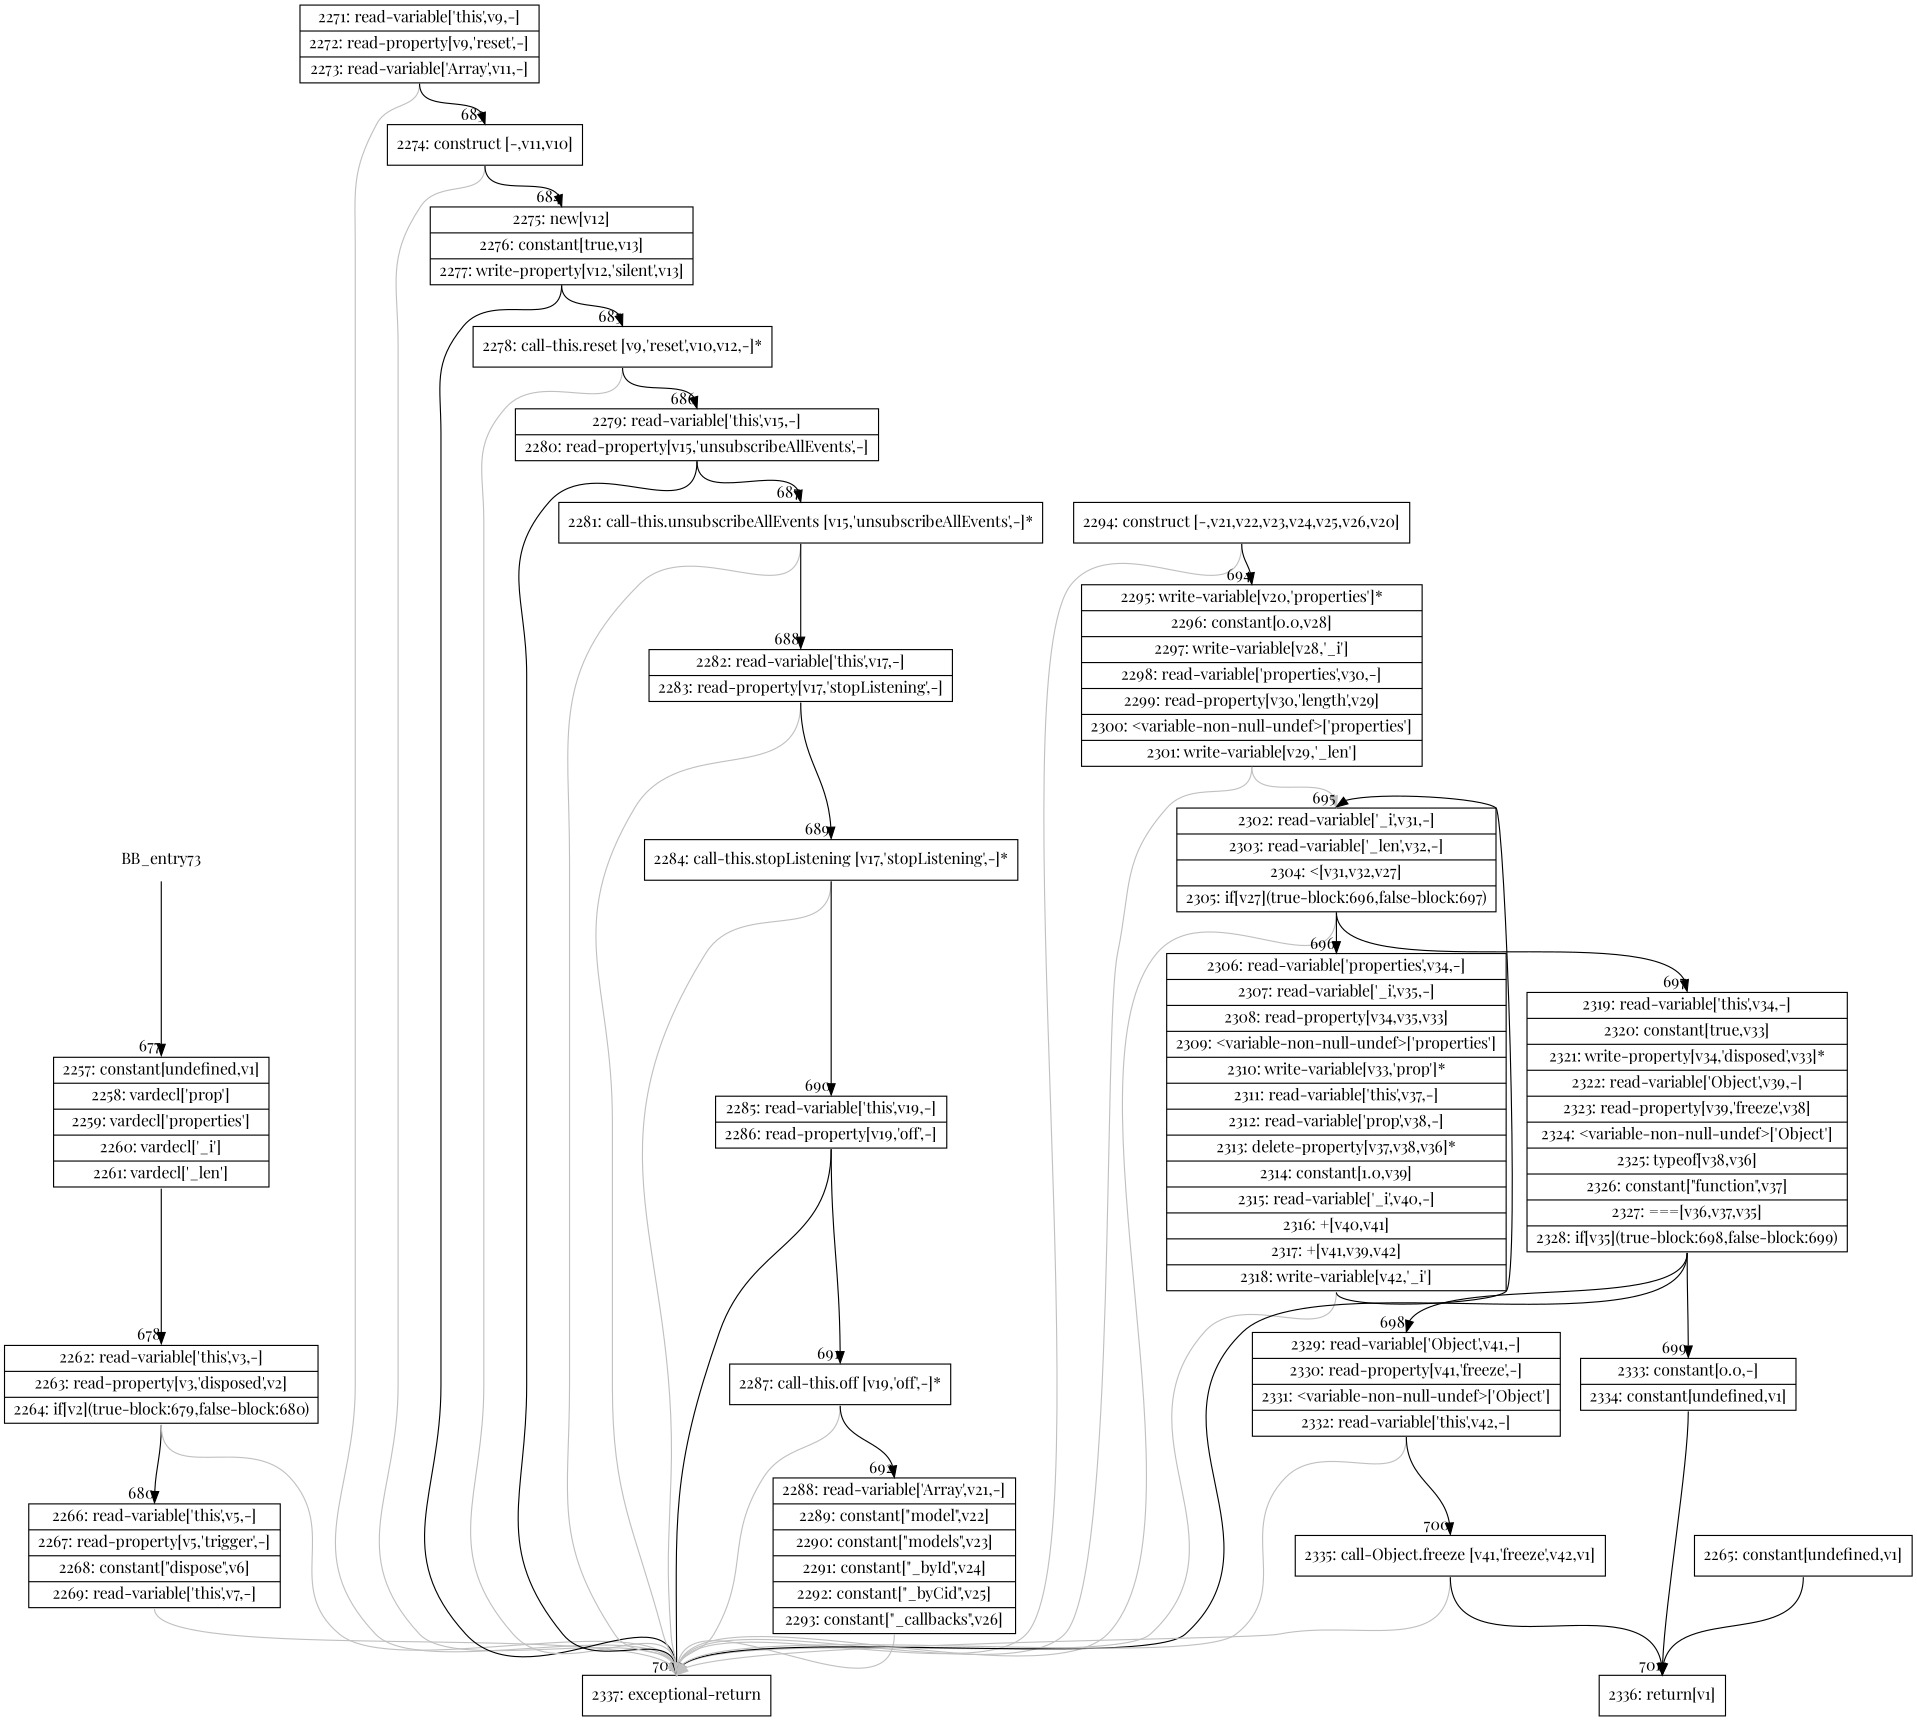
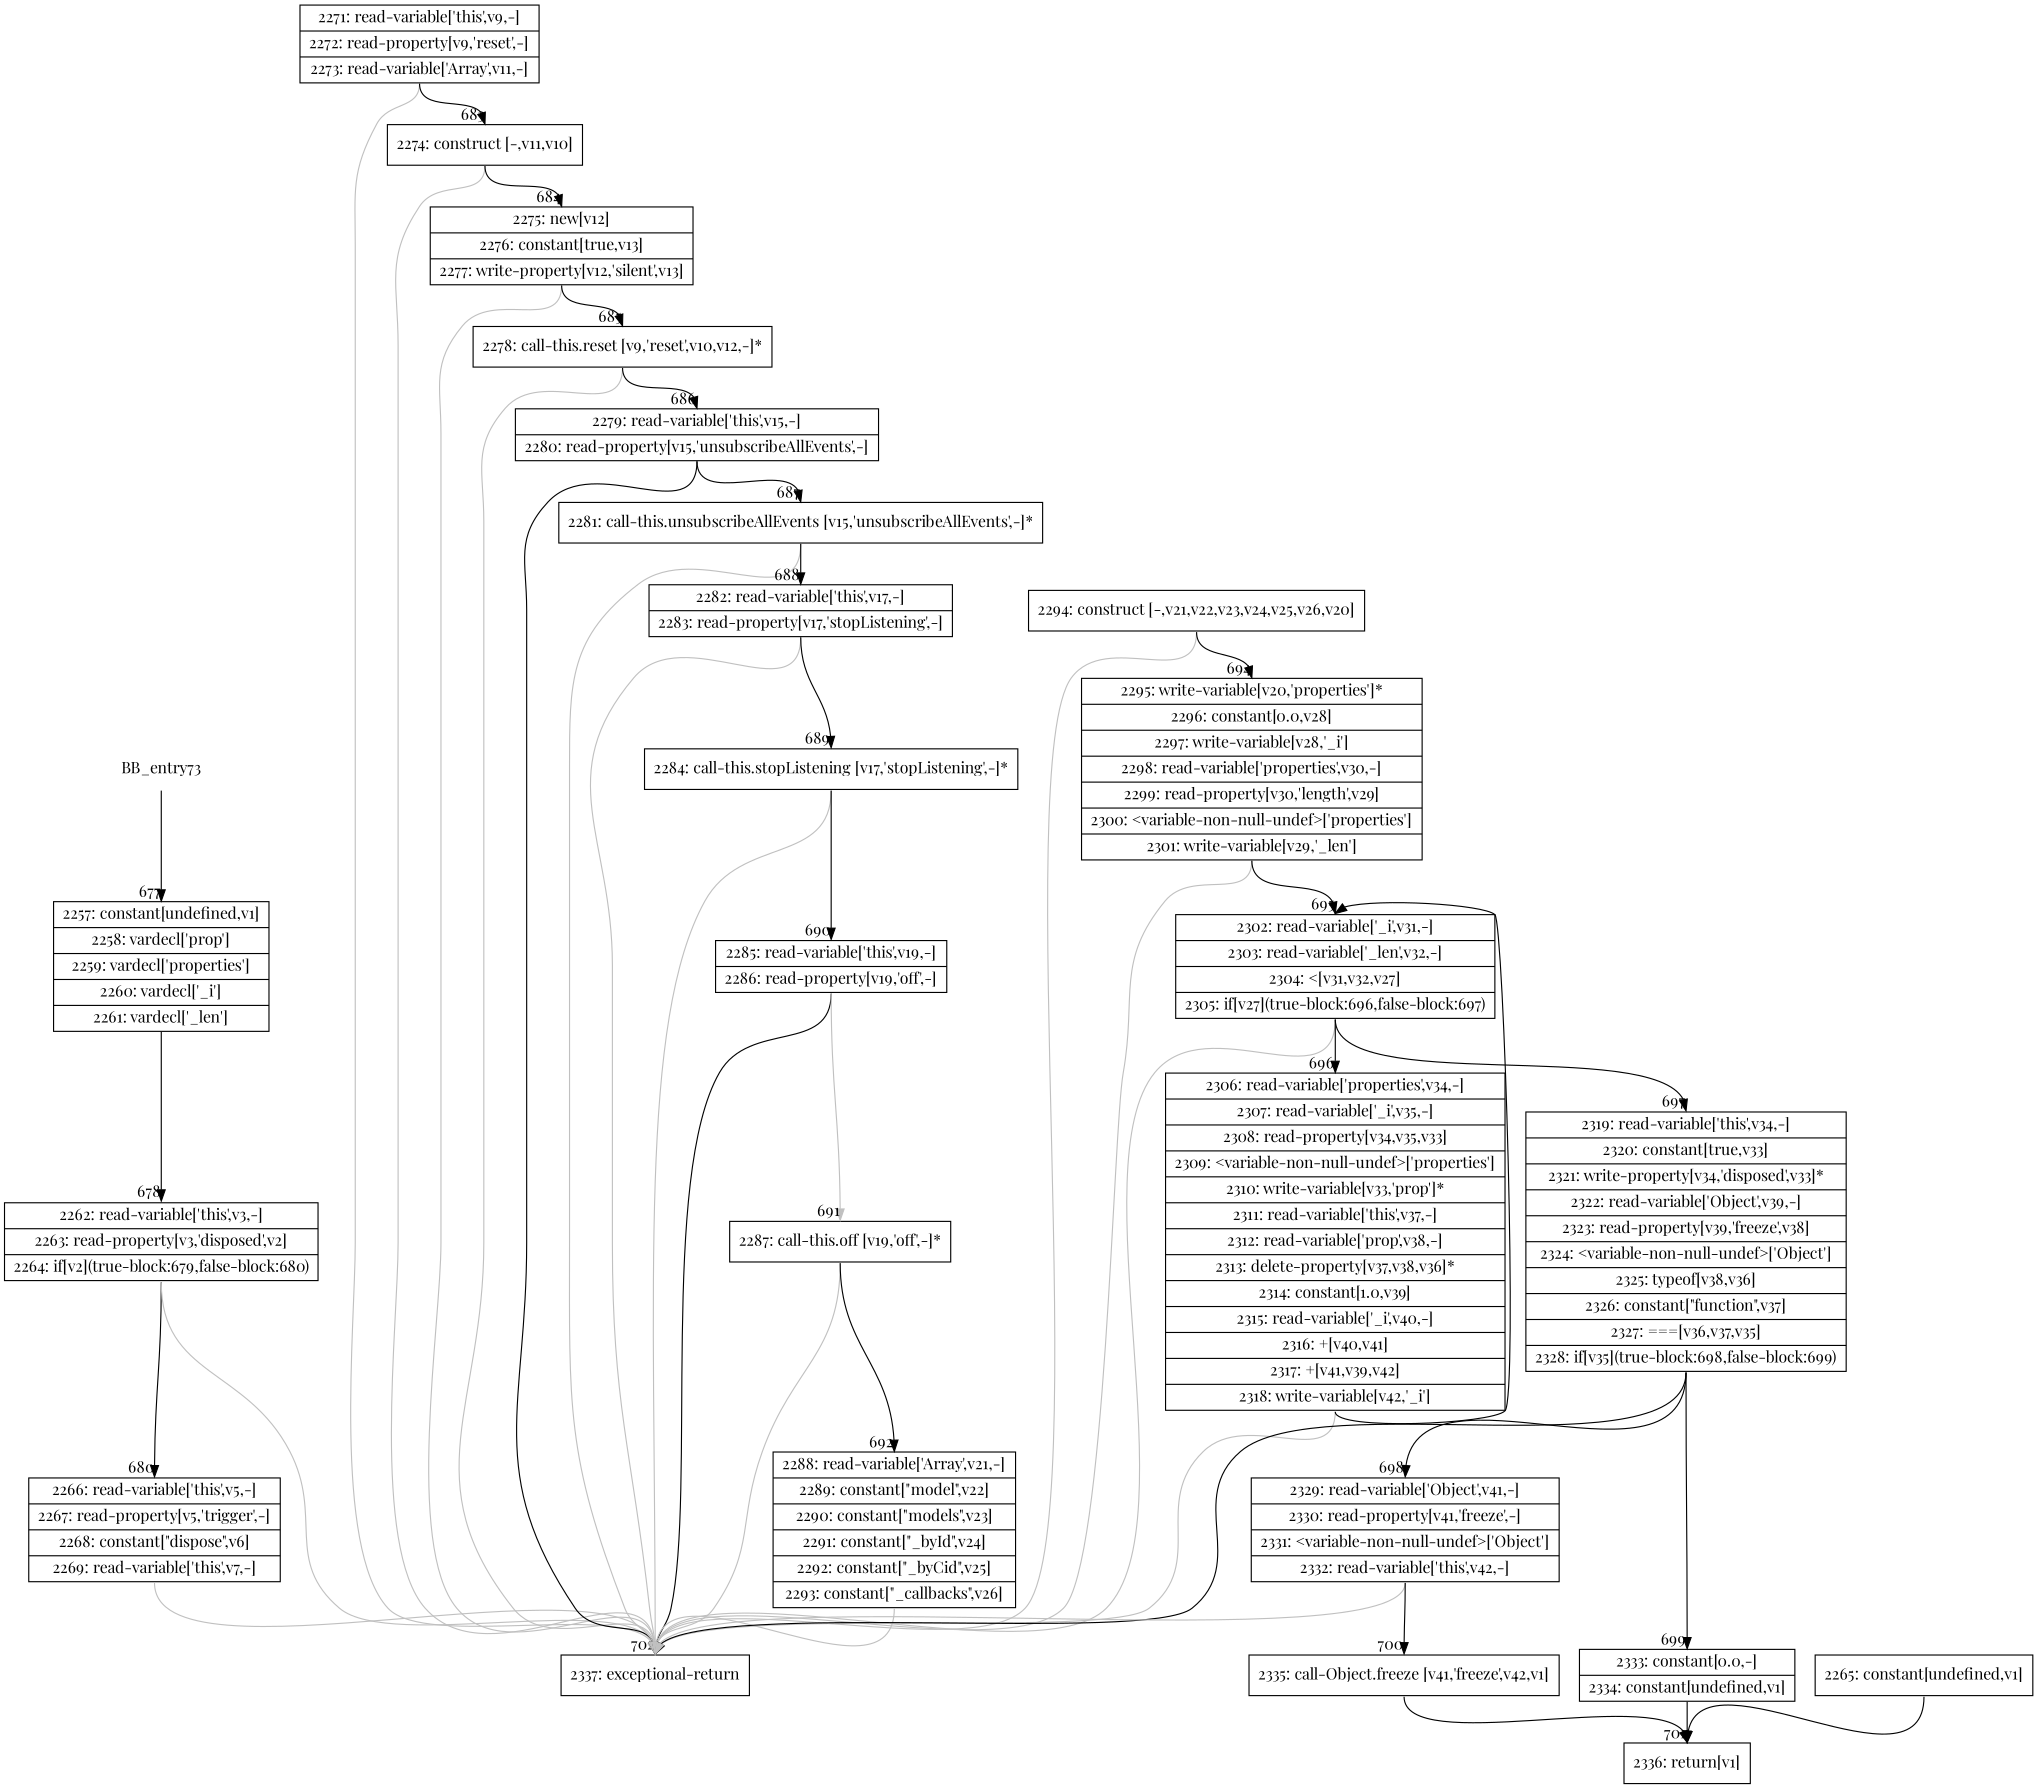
(1288, 787) -> (1288, 886)
(441, 1040) -> (441, 1017)
(835, 1250) -> (835, 1101)
(1262, 1635) -> none
